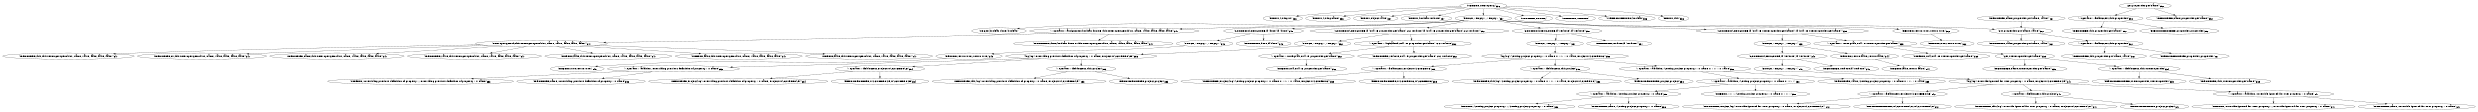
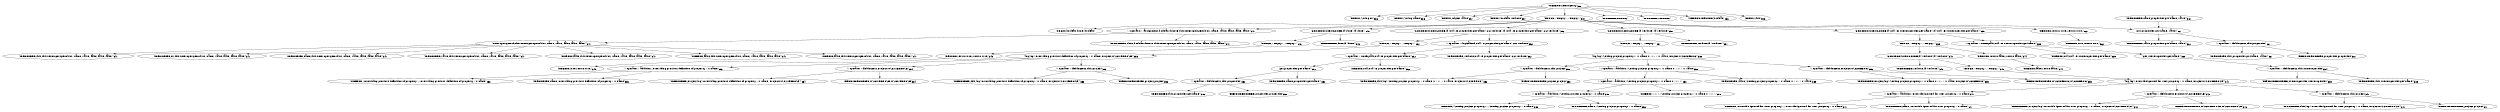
none -> (1338, 63)
(2025, 69) -> none
